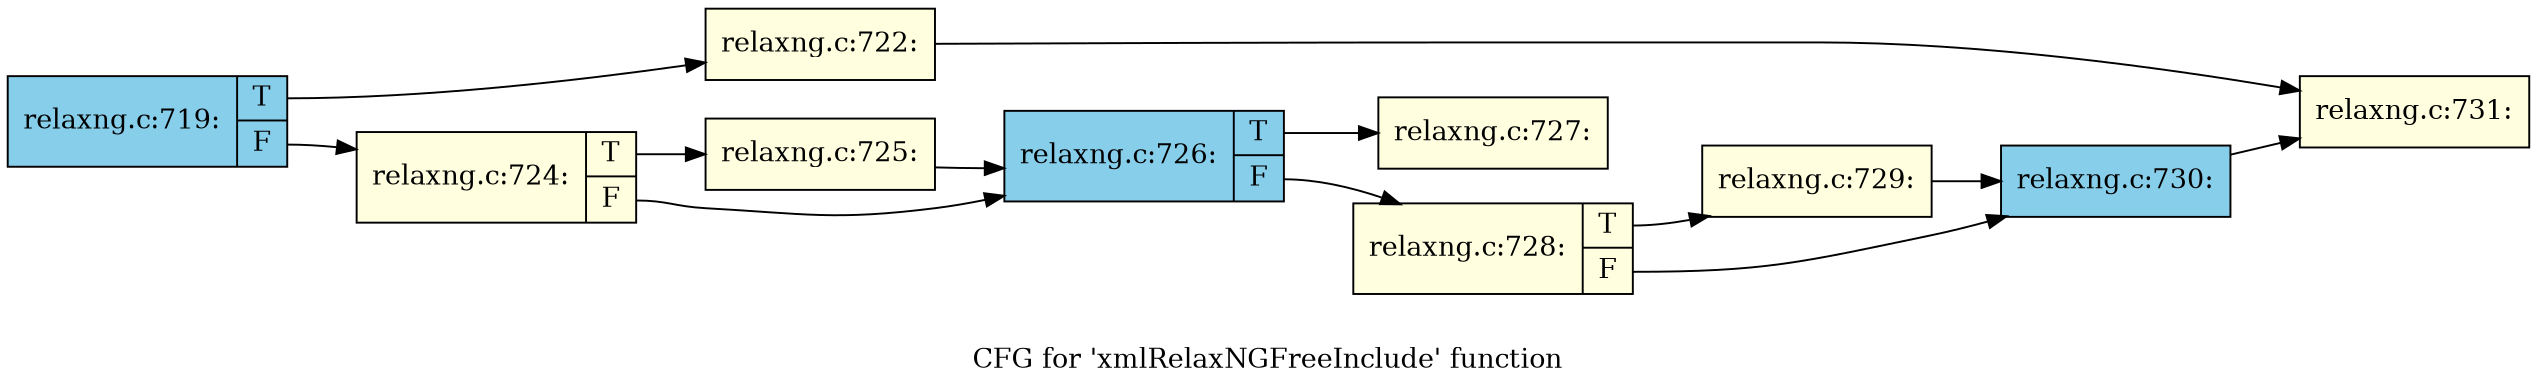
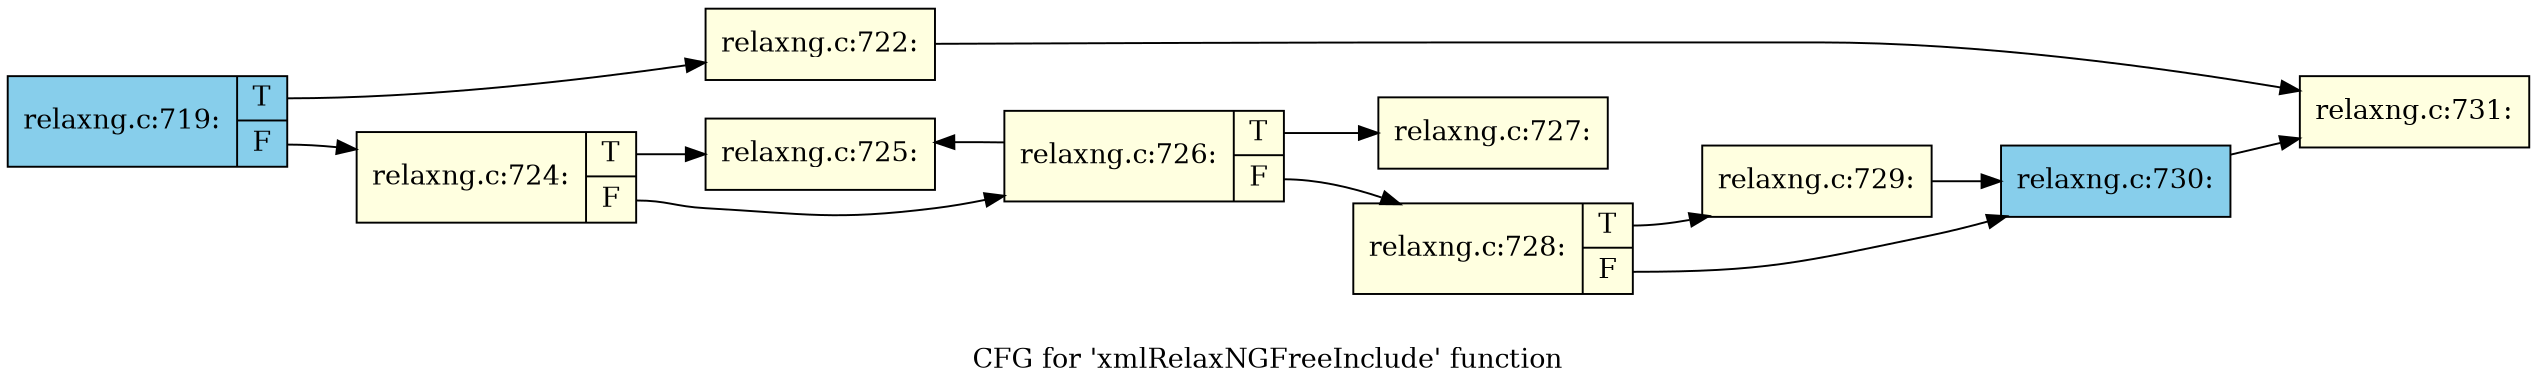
(1144, 156) -> (1144, 156)
(960, 168) -> (979, 142)
